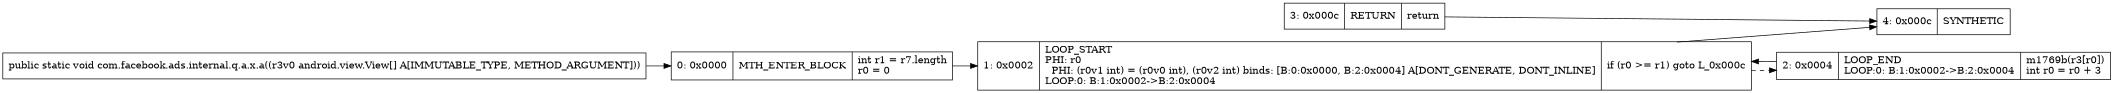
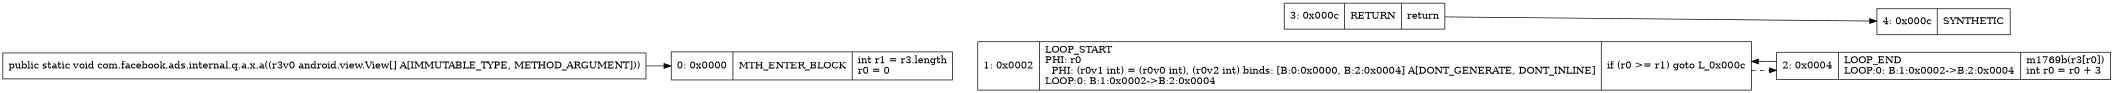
(1773, 35) -> none
(902, 60) -> (902, 60)
(961, 66) -> none
